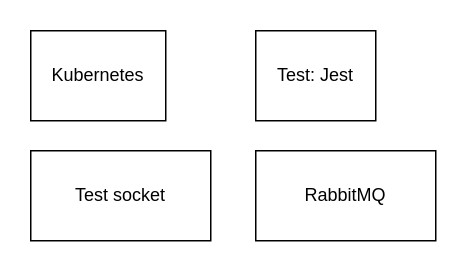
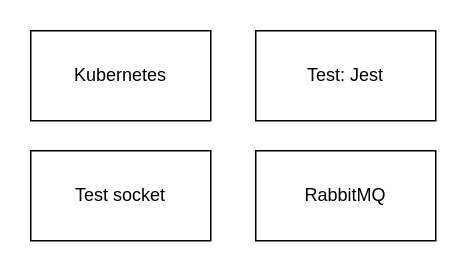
(98, 76) -> (121, 76)
(316, 76) -> (346, 76)
